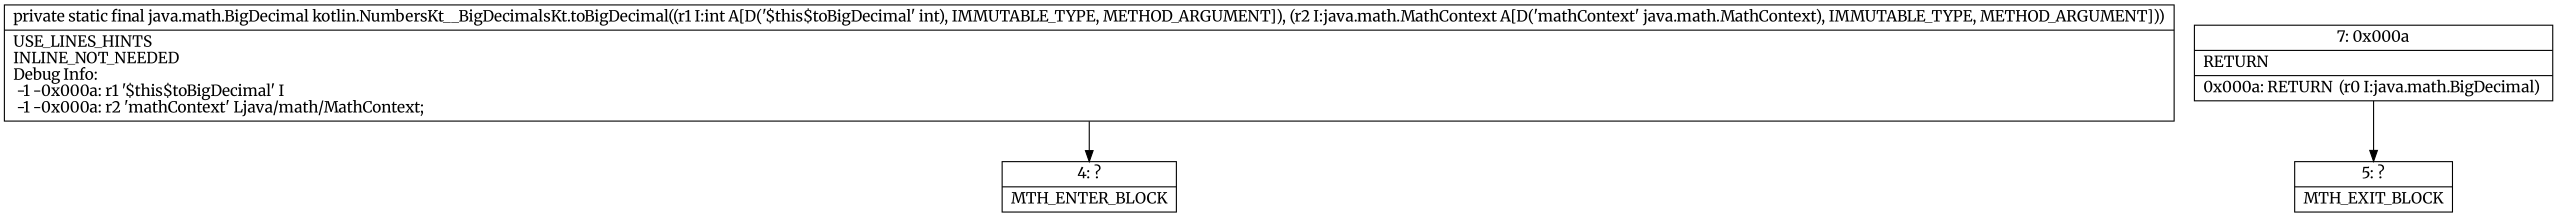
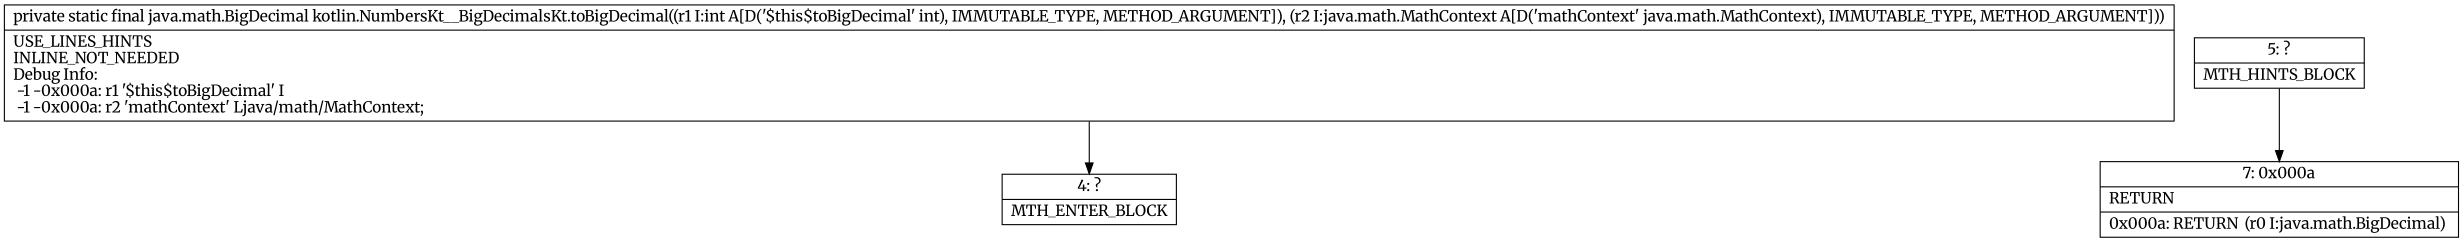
(2374, 126) -> (2279, 119)
(2374, 199) -> (2279, 75)
